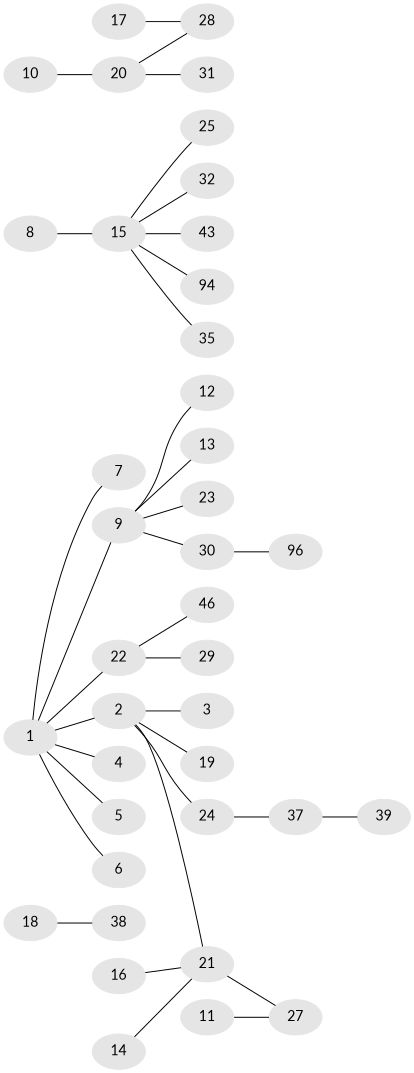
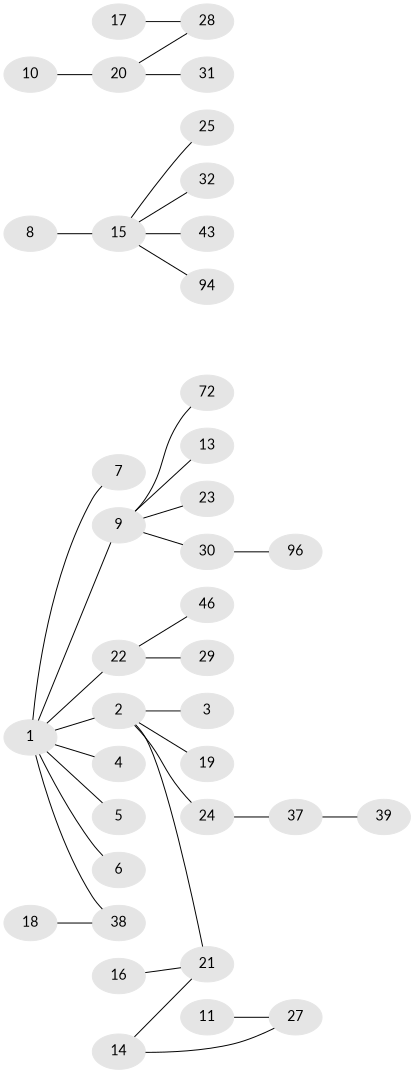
(207, 340) -> none
(207, 393) -> (207, 393)
none -> (62, 835)
(251, 991) -> (212, 1048)
